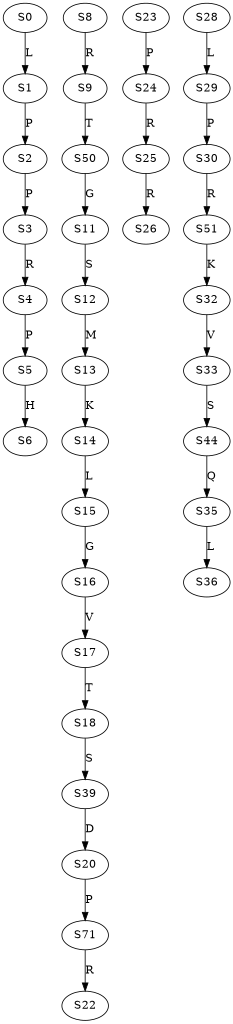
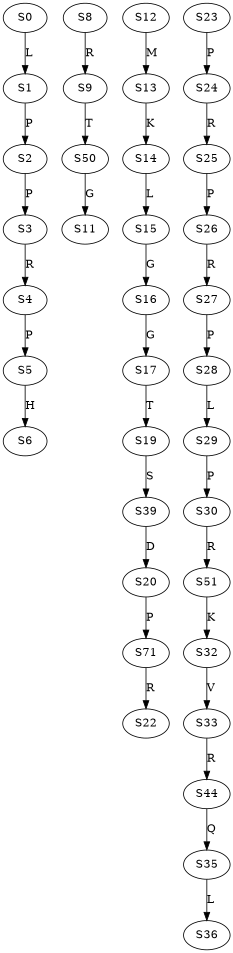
(150, 194) -> (211, 194)
(85, 261) -> none
none -> (207, 300)
(211, 406) -> (211, 759)
(89, 618) -> (151, 335)
(85, 724) -> (146, 441)
